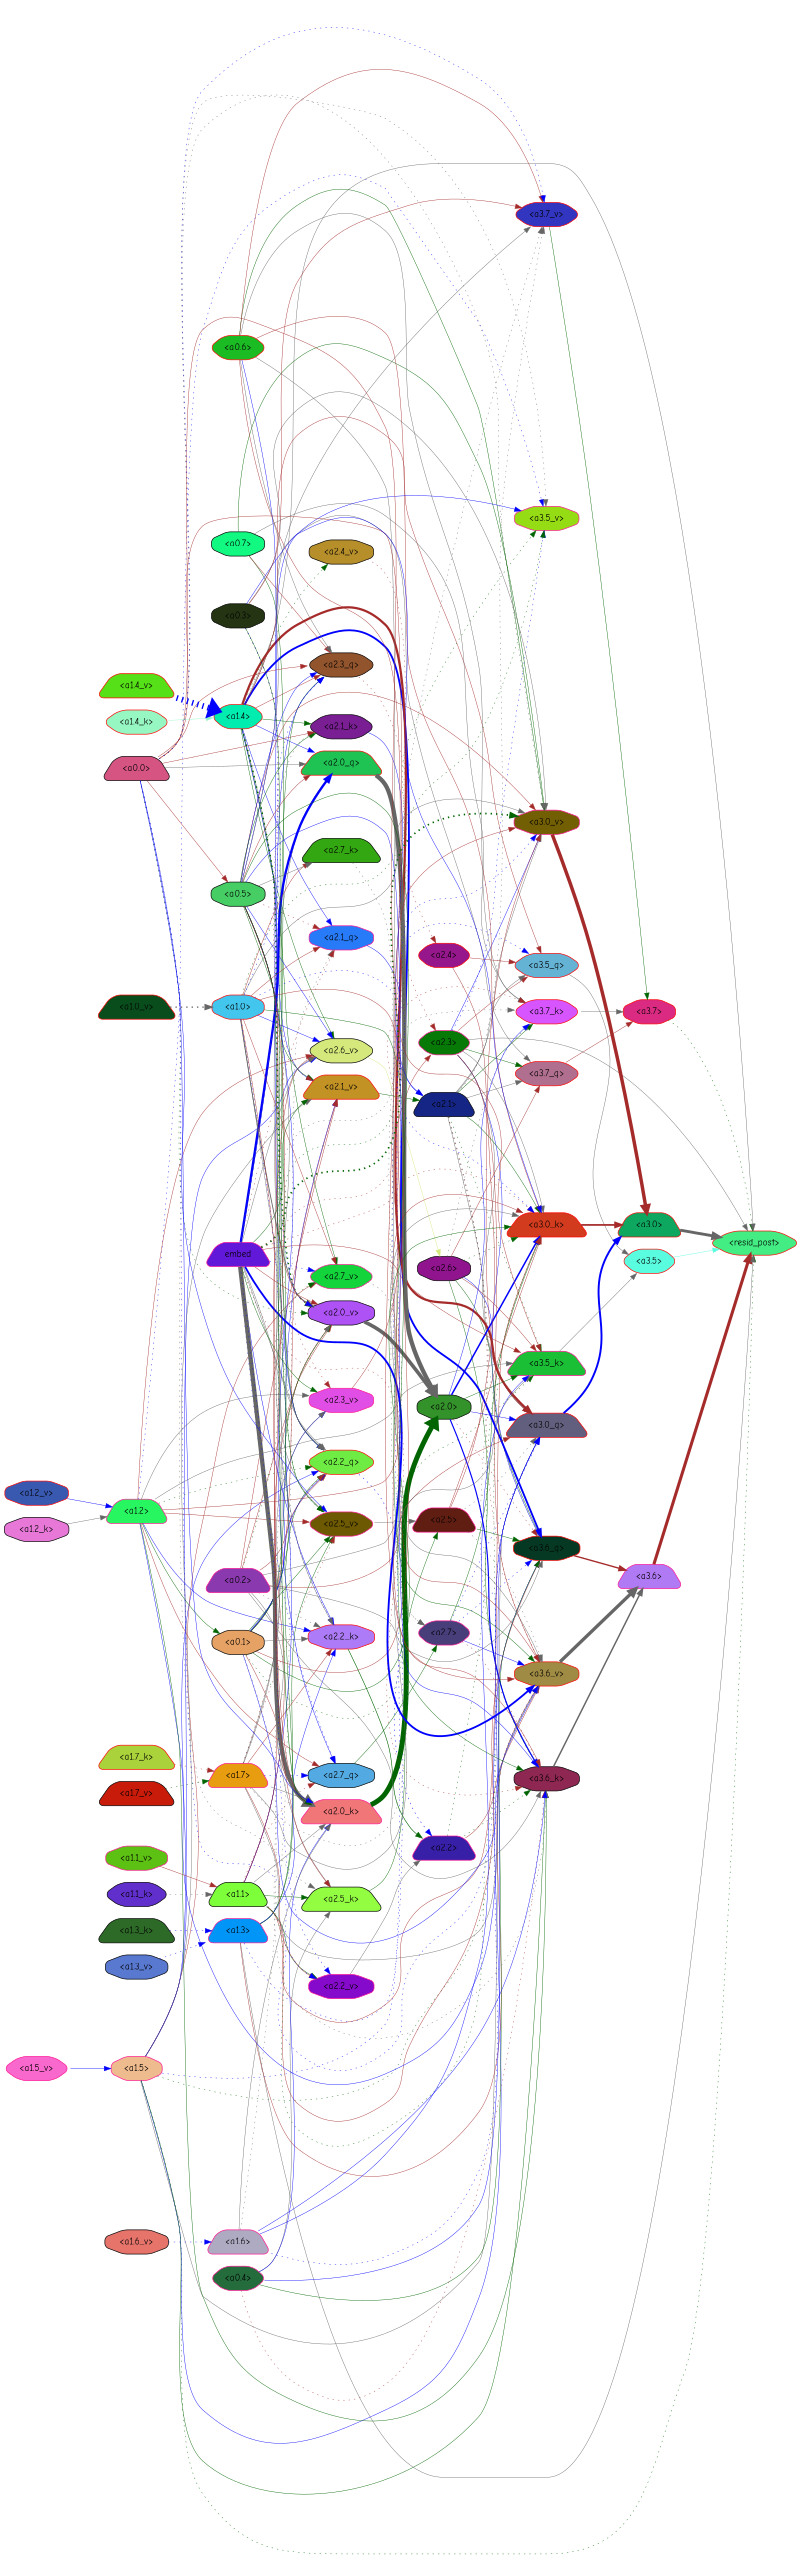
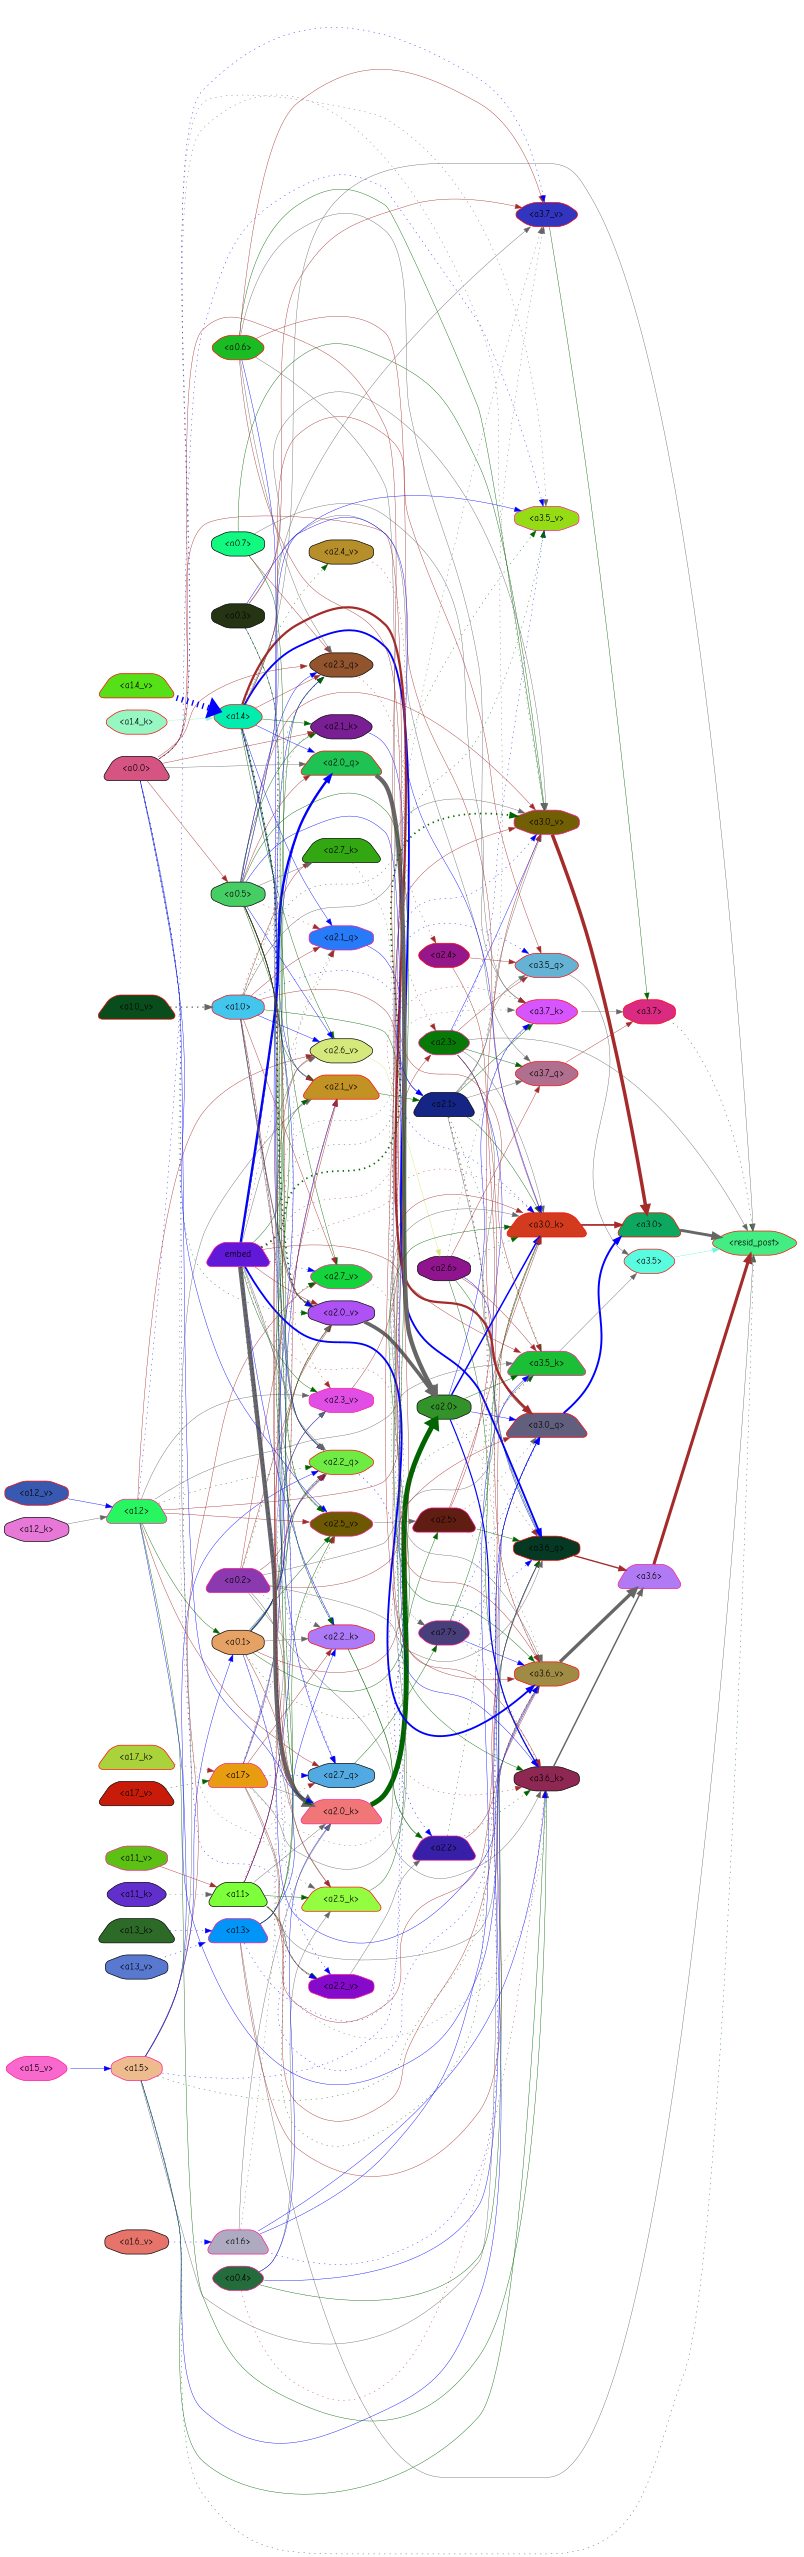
(280, 836) -> (280, 836)
(282, 1264) -> (282, 1264)
(277, 1270) -> (277, 1270)
(189, 1276) -> (203, 1759)
(207, 1601) -> none
(341, 1899) -> (341, 1899)
